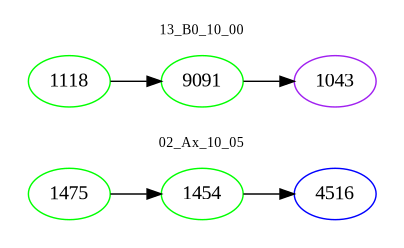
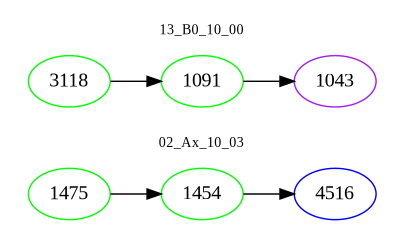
(69, 81) -> (69, 81)
(202, 81) -> (202, 81)
(202, 143) -> (202, 143)
